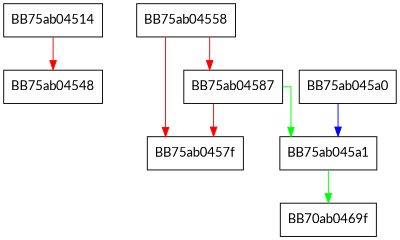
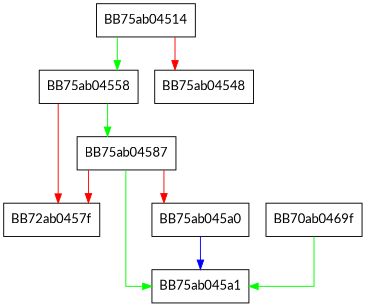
none -> (117, 49)
(210, 49) -> (108, 115)
(195, 153) -> (52, 220)
none -> (164, 182)
(328, 182) -> (311, 286)
